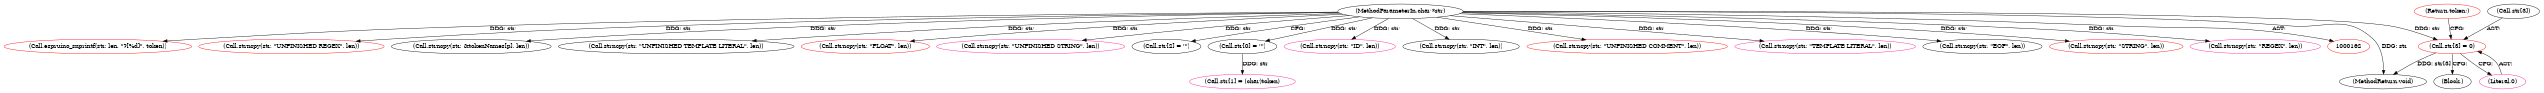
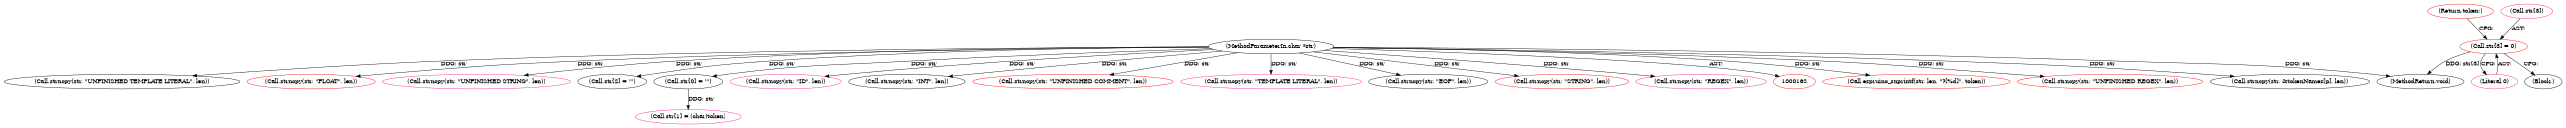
(2514, 11) -> (2527, 11)
(2071, 14) -> none
(1299, 29) -> (782, 64)
